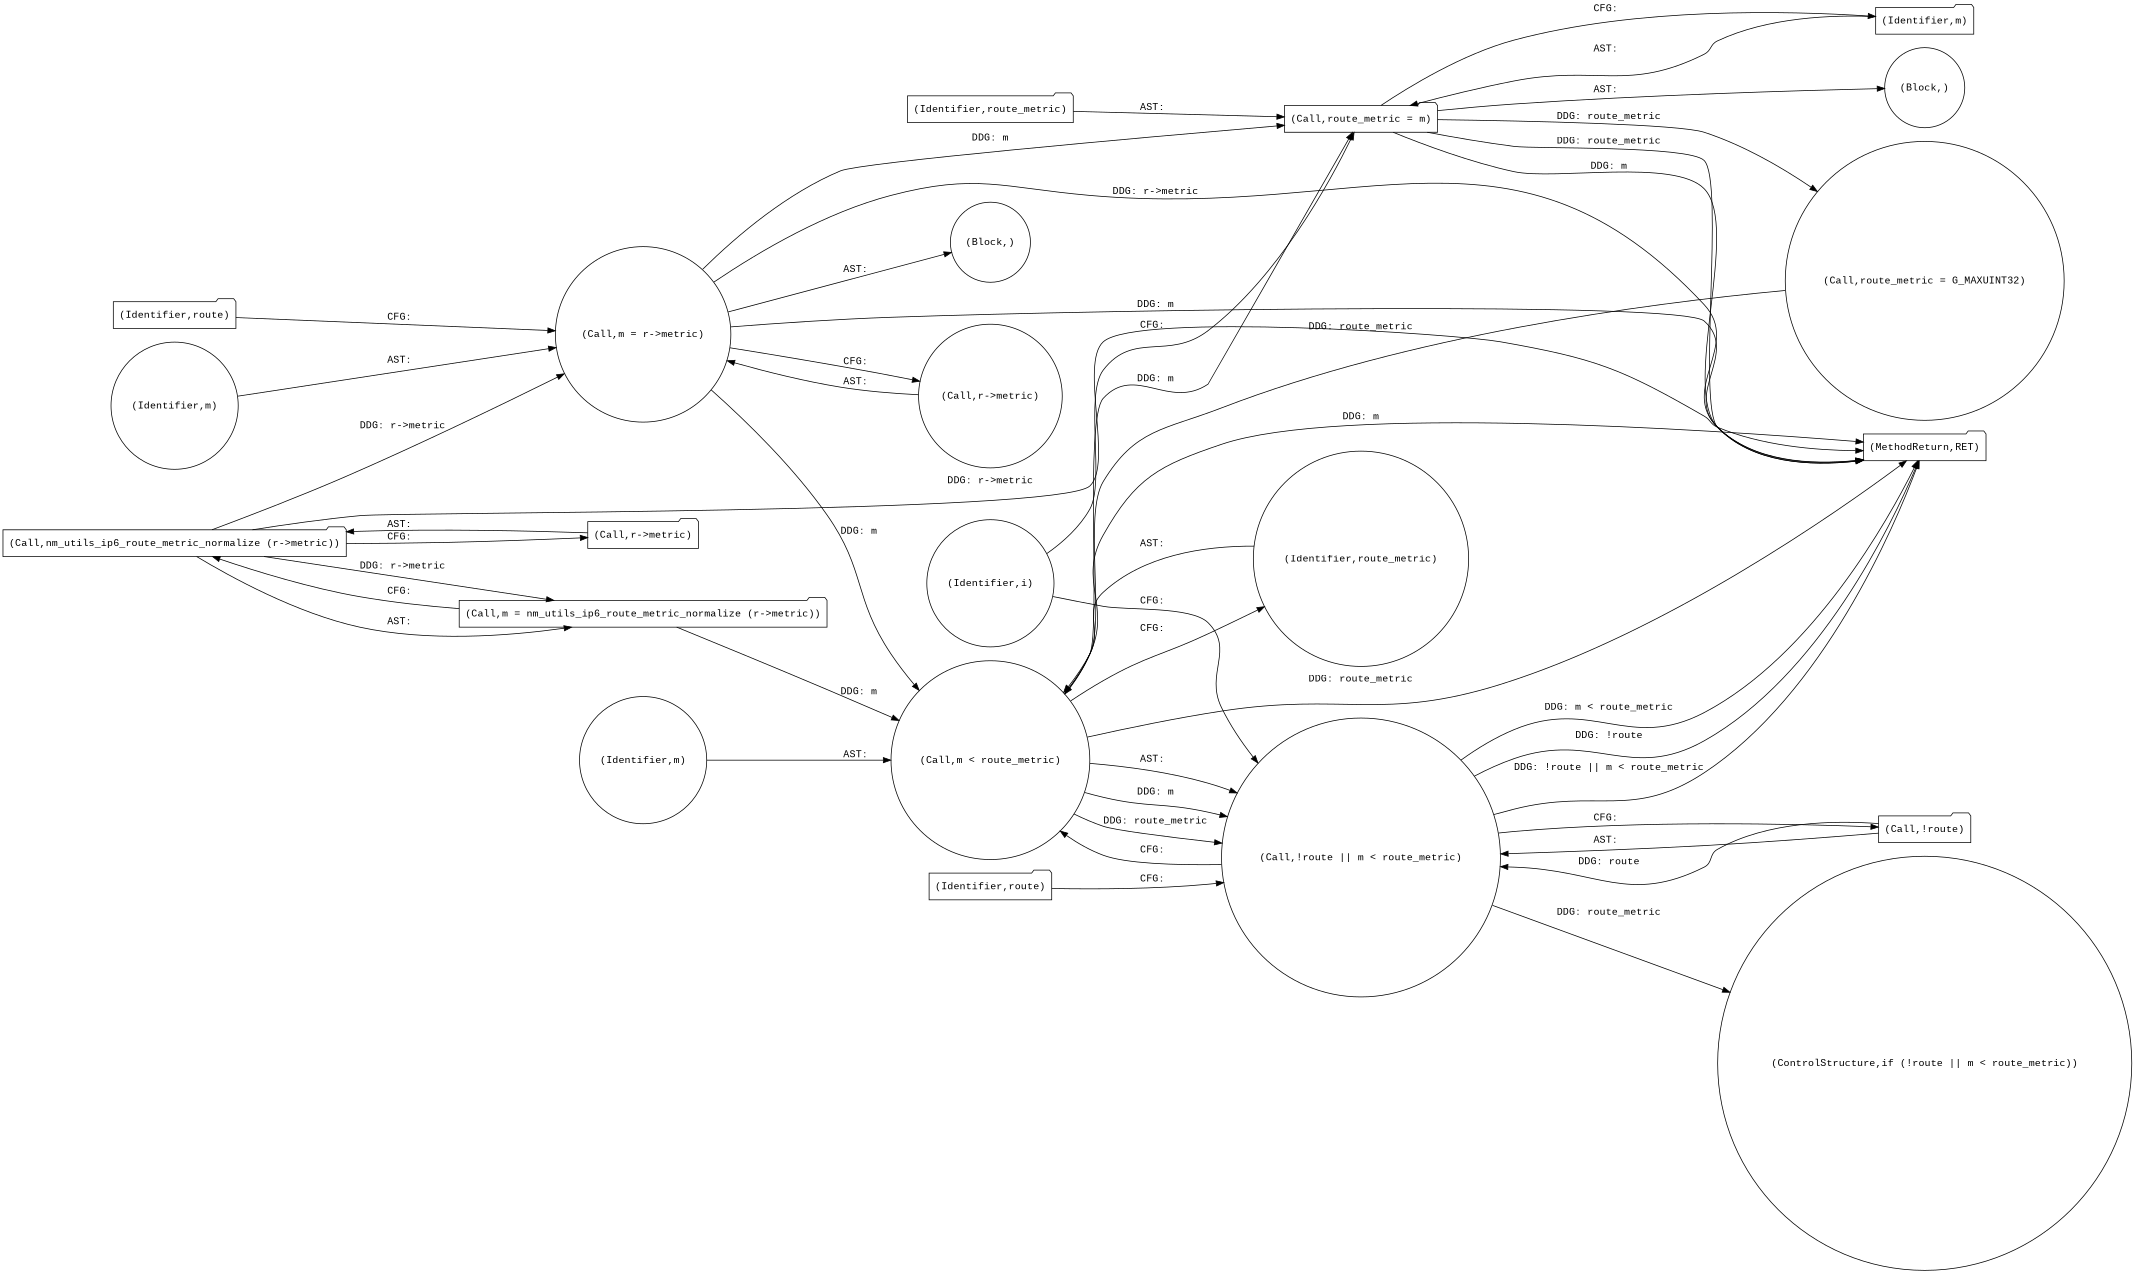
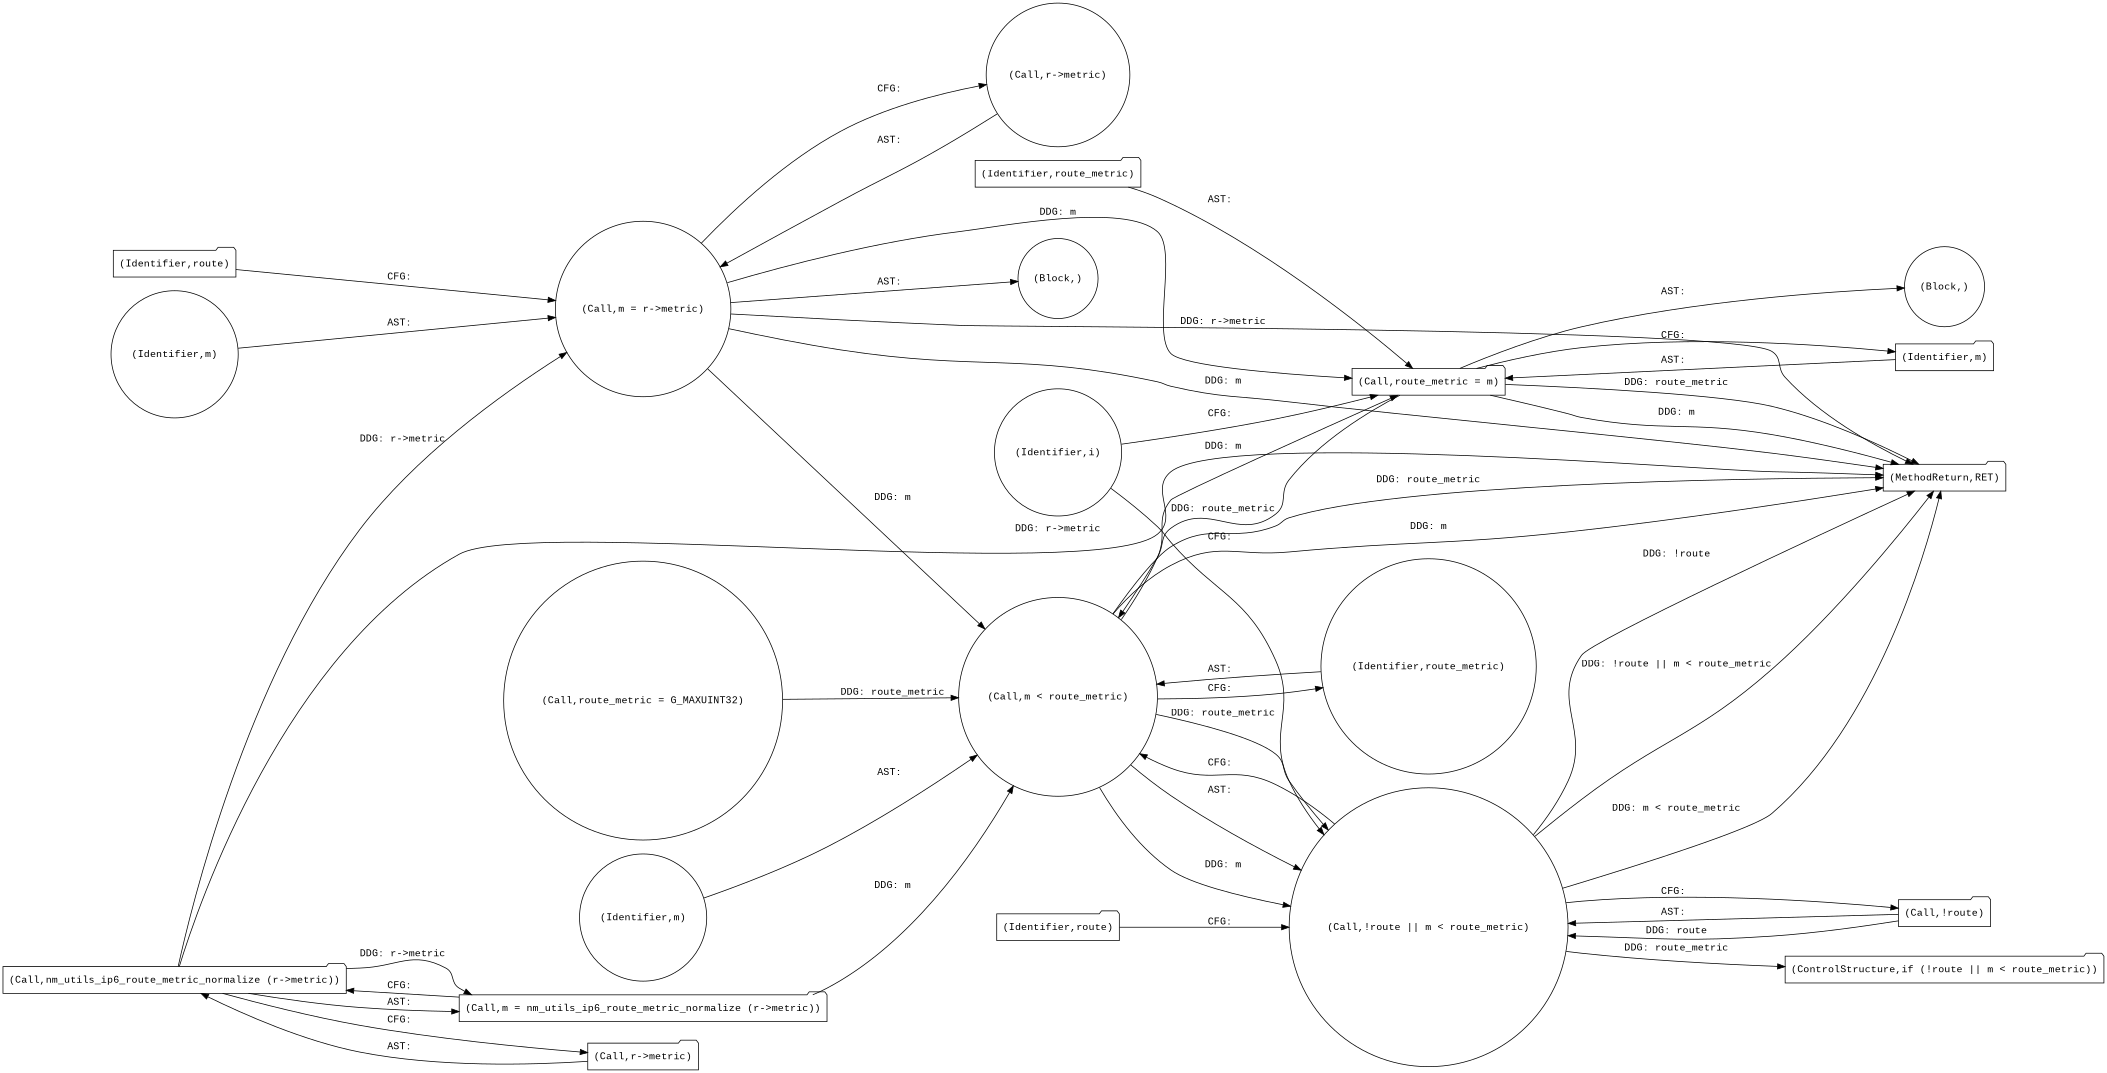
(1631, 125) -> (1263, 521)
(1925, 1063) -> (1945, 970)
